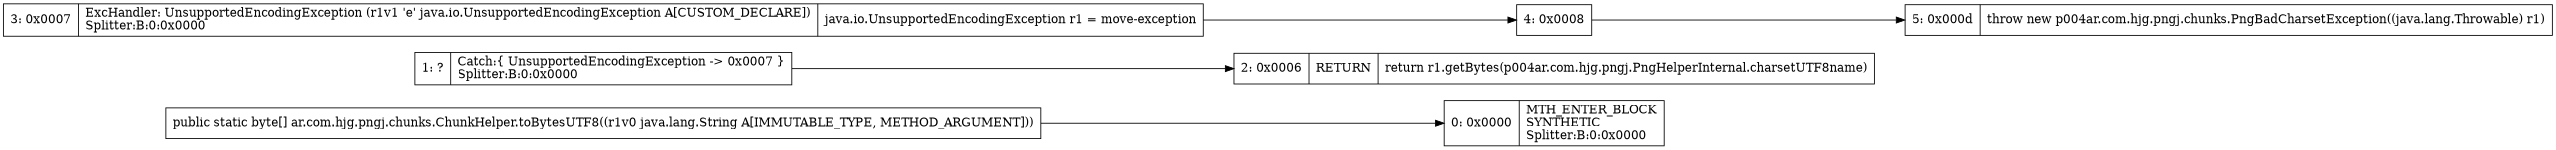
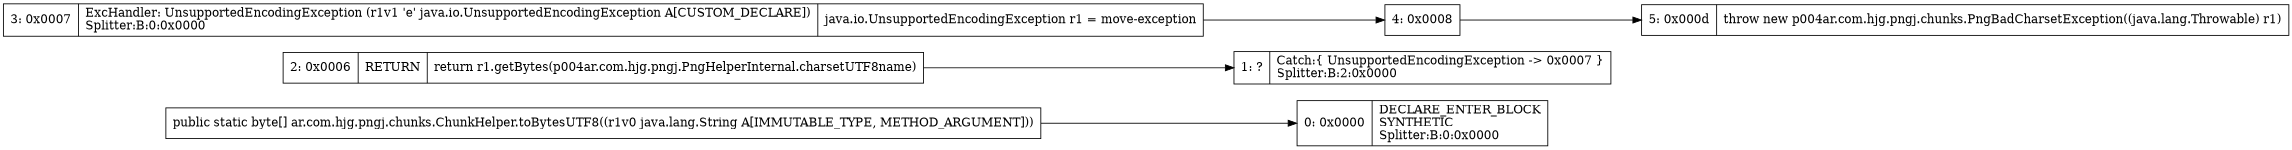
(1009, 69) -> (1074, 68)
(518, 75) -> (1337, 74)
(1592, 110) -> (1460, 110)
